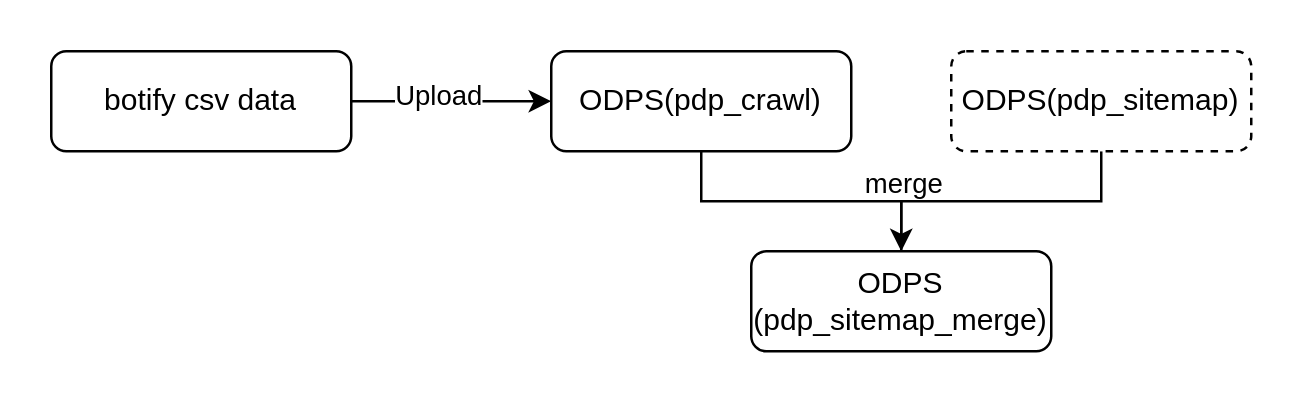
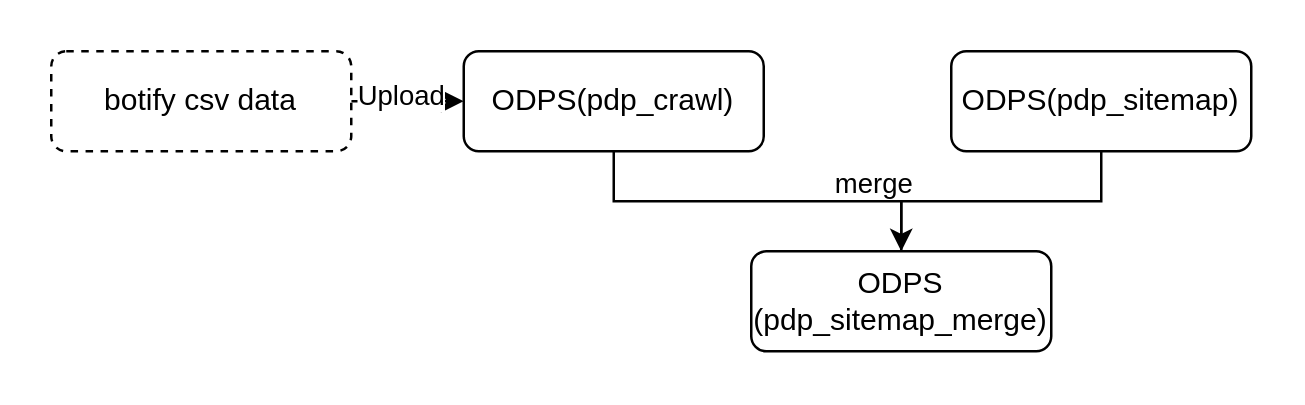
(201, 101) -> (201, 101)
(701, 101) -> (614, 101)
(1101, 101) -> (1101, 101)
